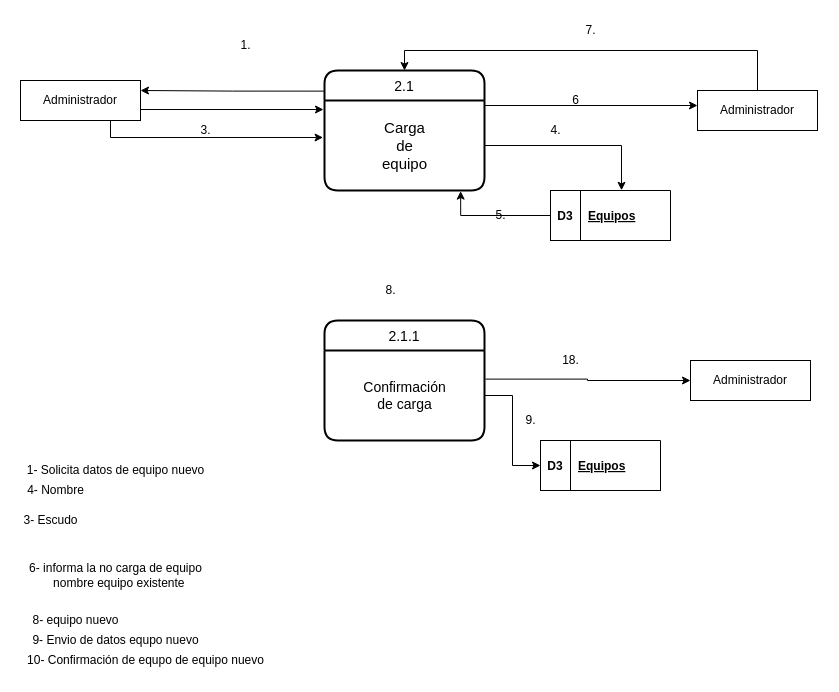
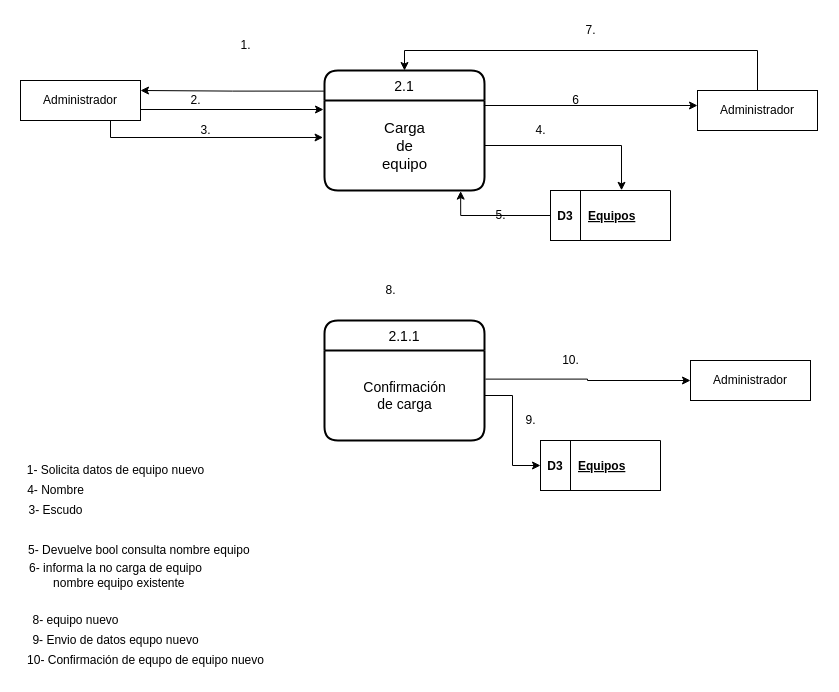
none -> (196, 101)
(556, 131) -> (541, 131)
(571, 361) -> (571, 361)
(51, 521) -> (56, 511)
none -> (141, 551)
